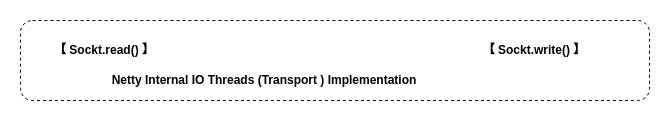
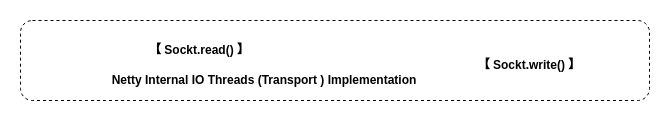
(105, 51) -> (200, 51)
(535, 51) -> (530, 66)
